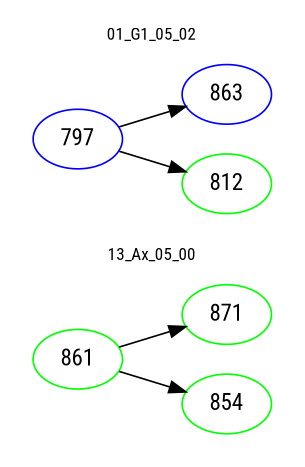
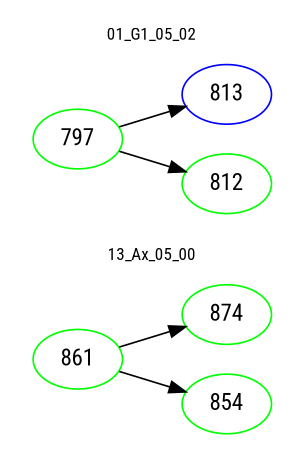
(227, 94) -> (227, 94)
(78, 139) -> (78, 139)
(227, 315) -> (227, 315)
